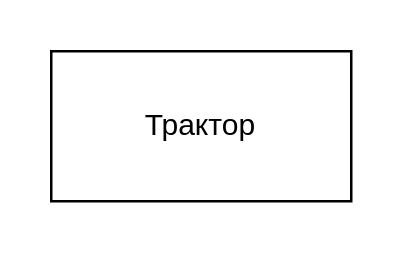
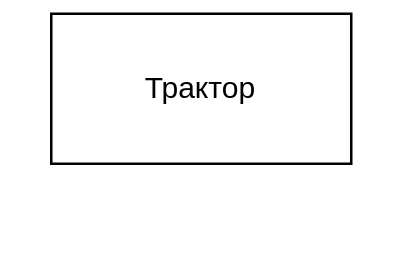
(201, 126) -> (201, 89)
